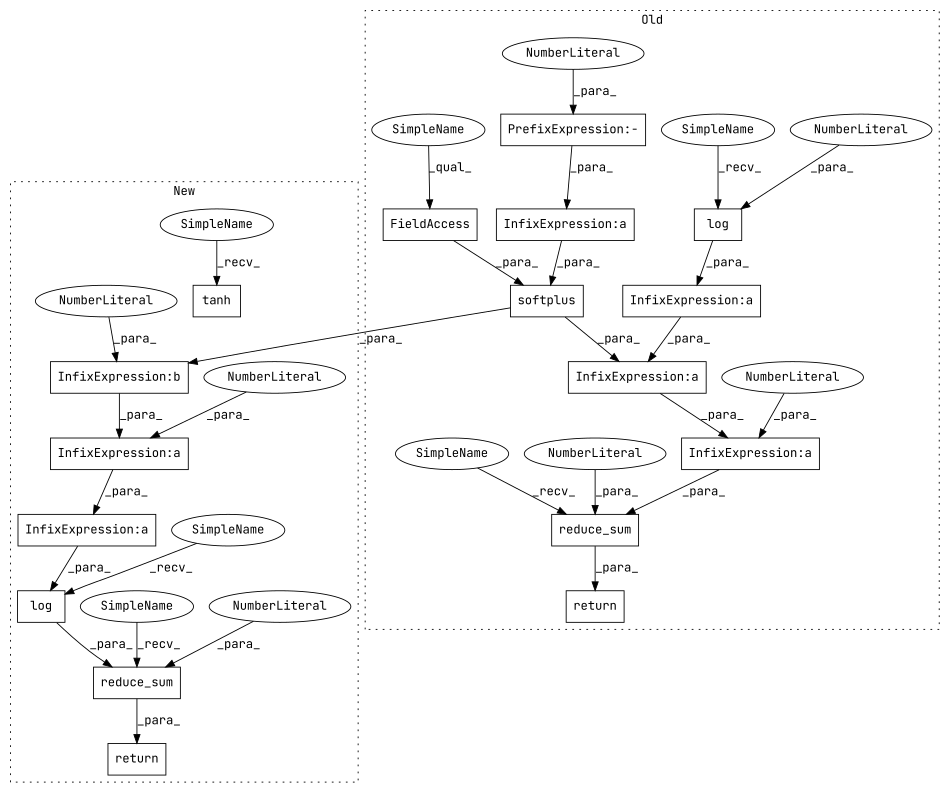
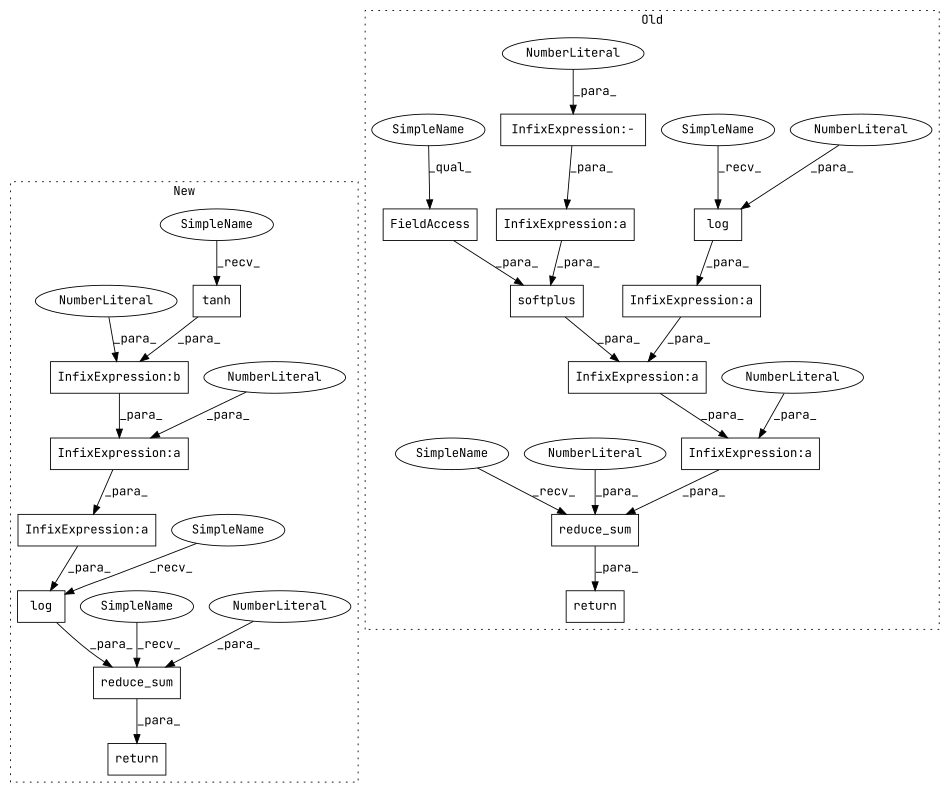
(573, 130) -> (573, 130)
(346, 335) -> (173, 337)
